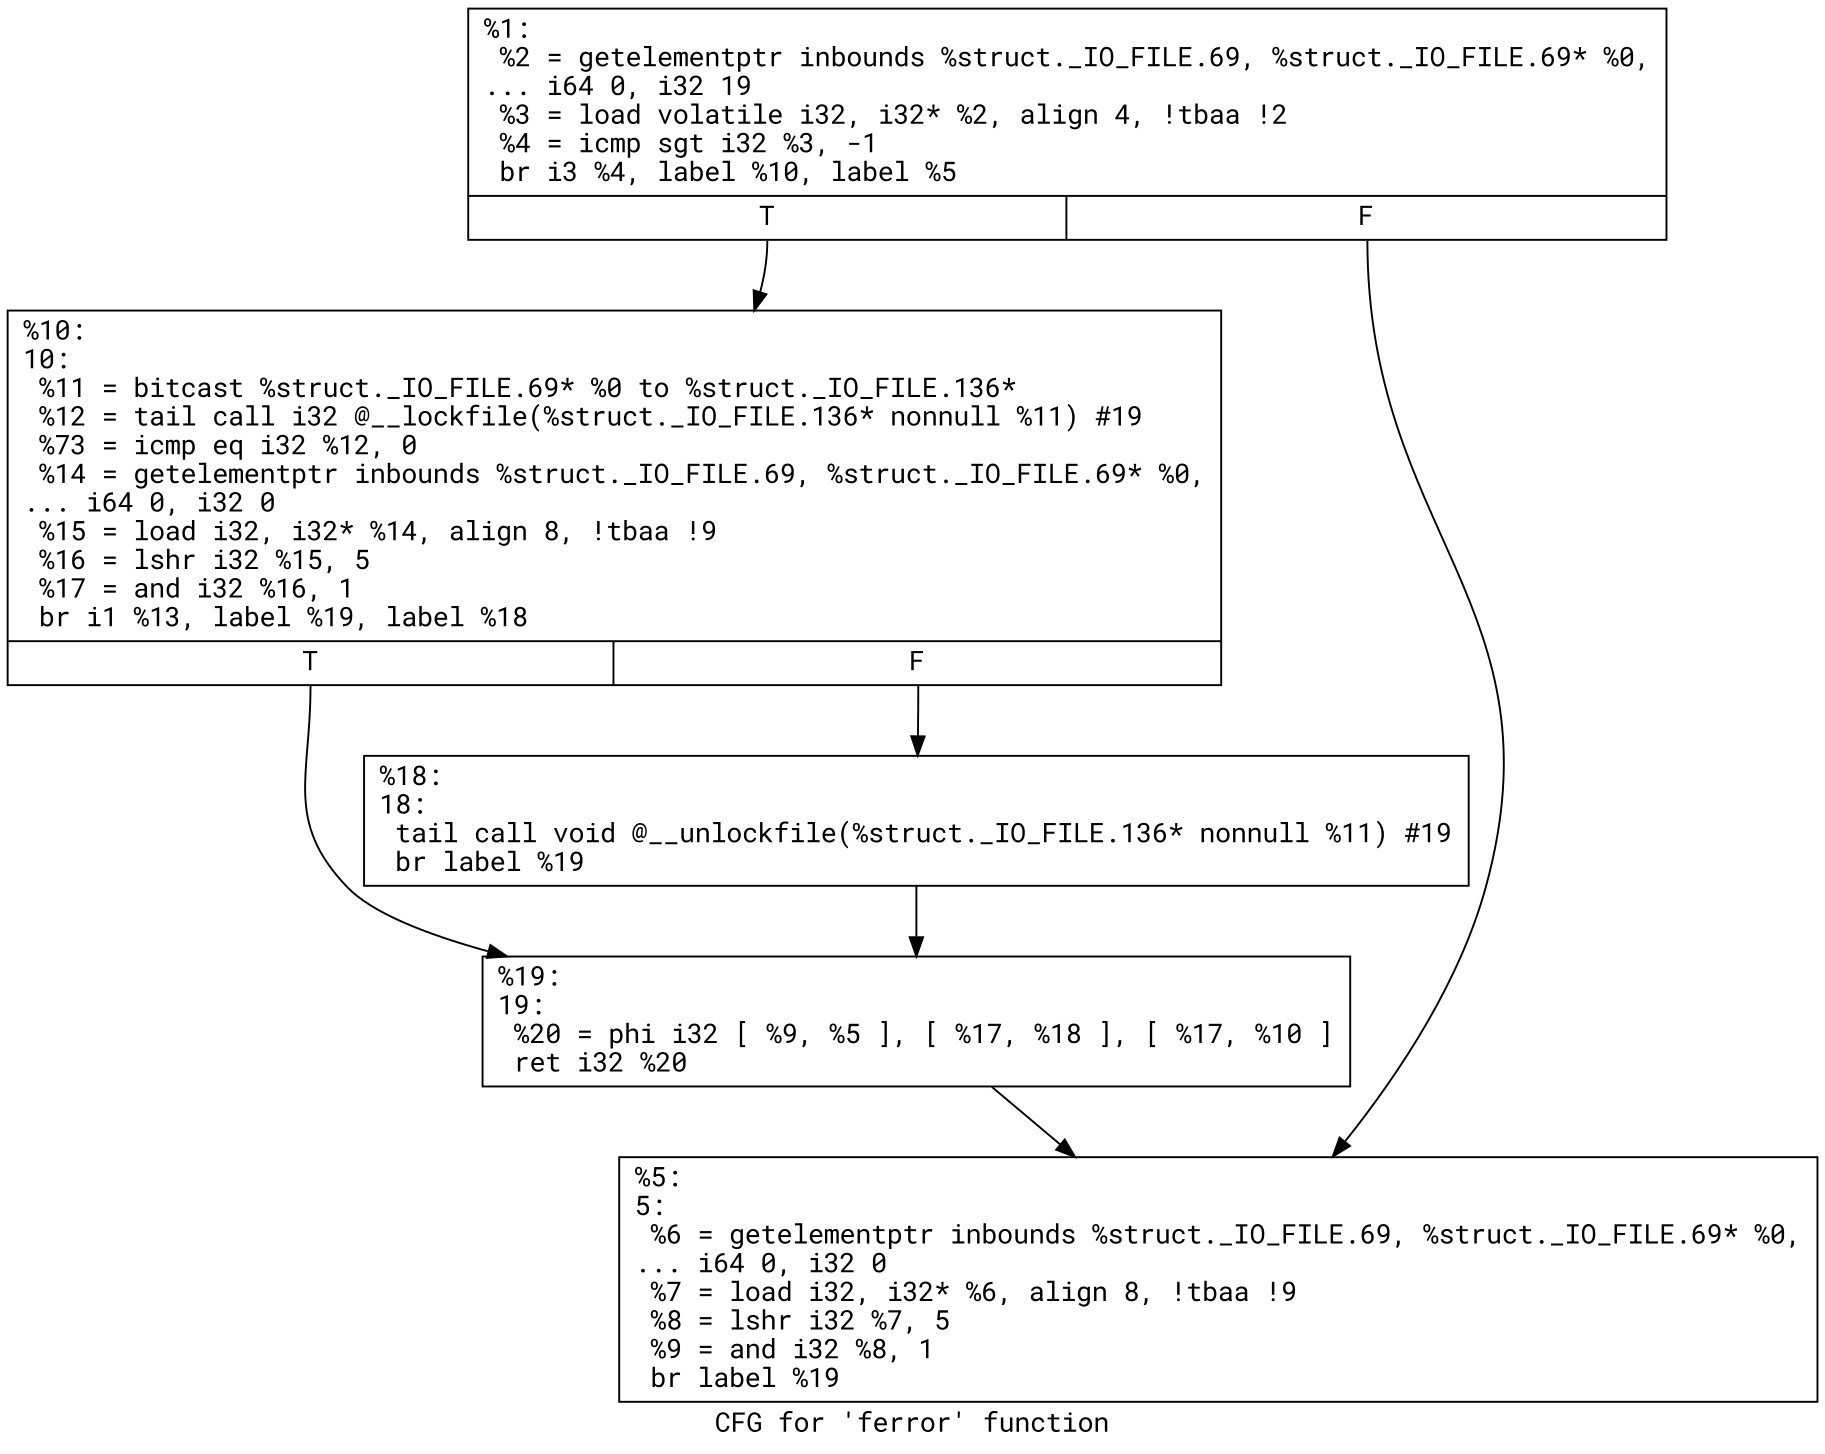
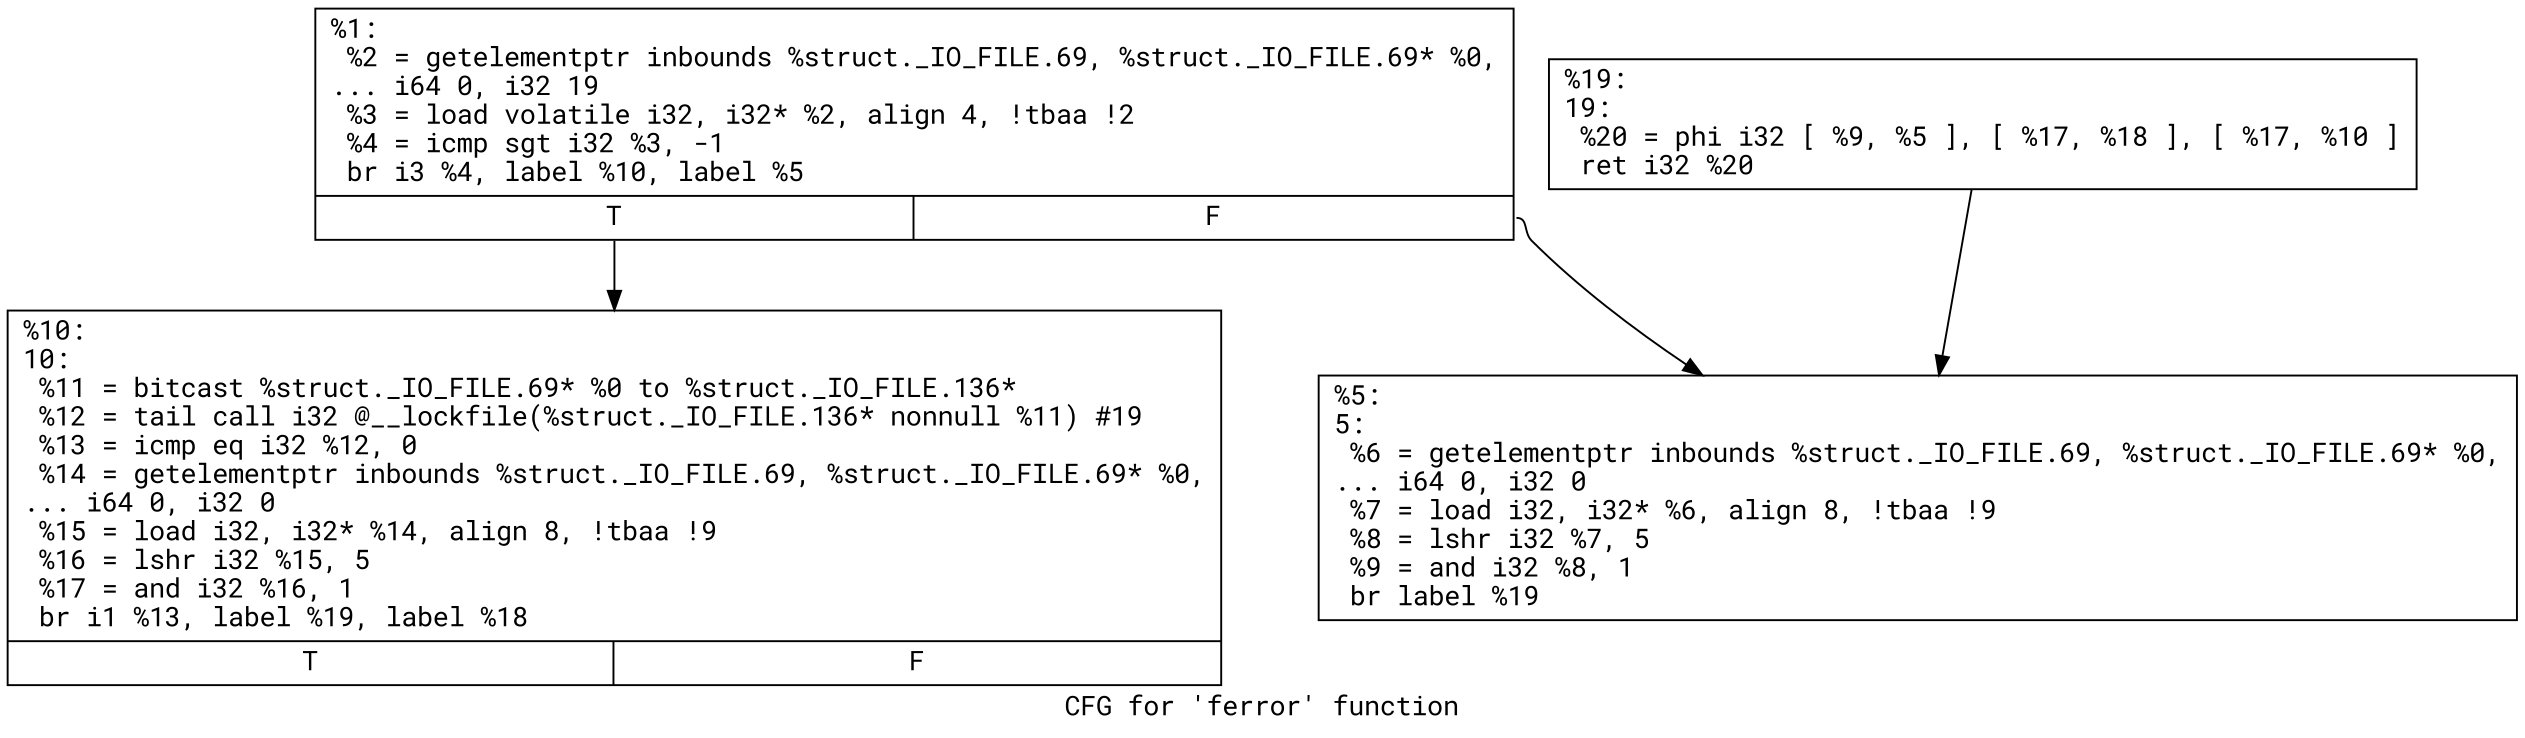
(221, 446) -> (221, 446)
(916, 821) -> none
(329, 865) -> none
